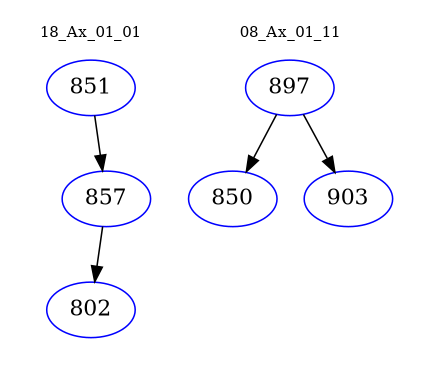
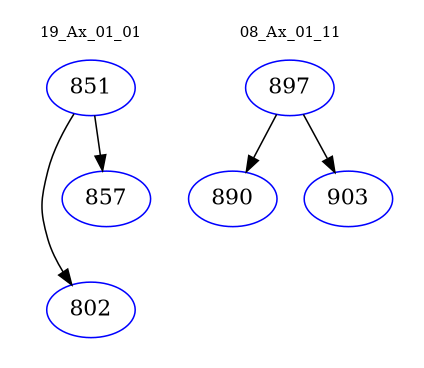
(91, 33) -> (91, 33)
(233, 199) -> (233, 199)
(100, 246) -> (43, 192)
